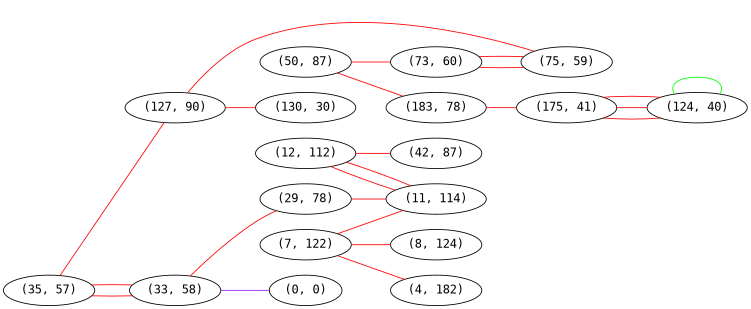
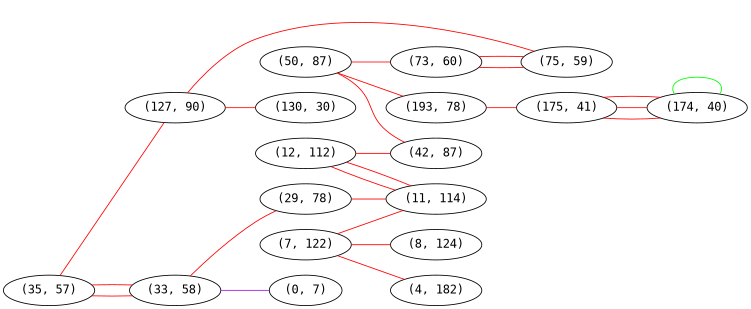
none -> (371, 108)
(436, 108) -> (436, 108)
(697, 108) -> (697, 108)
(306, 290) -> (306, 290)
